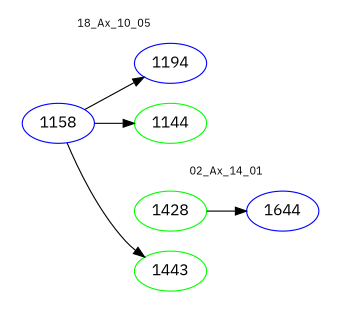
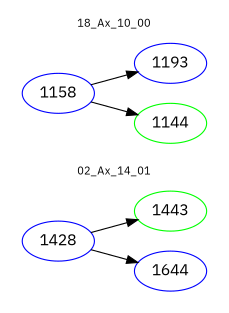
(114, 24) -> (114, 24)
(171, 63) -> (171, 63)
(96, 200) -> (109, 228)
(171, 211) -> (58, 241)
